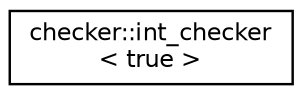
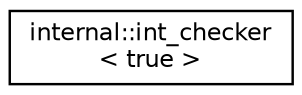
(151, 48) -> (151, 48)
